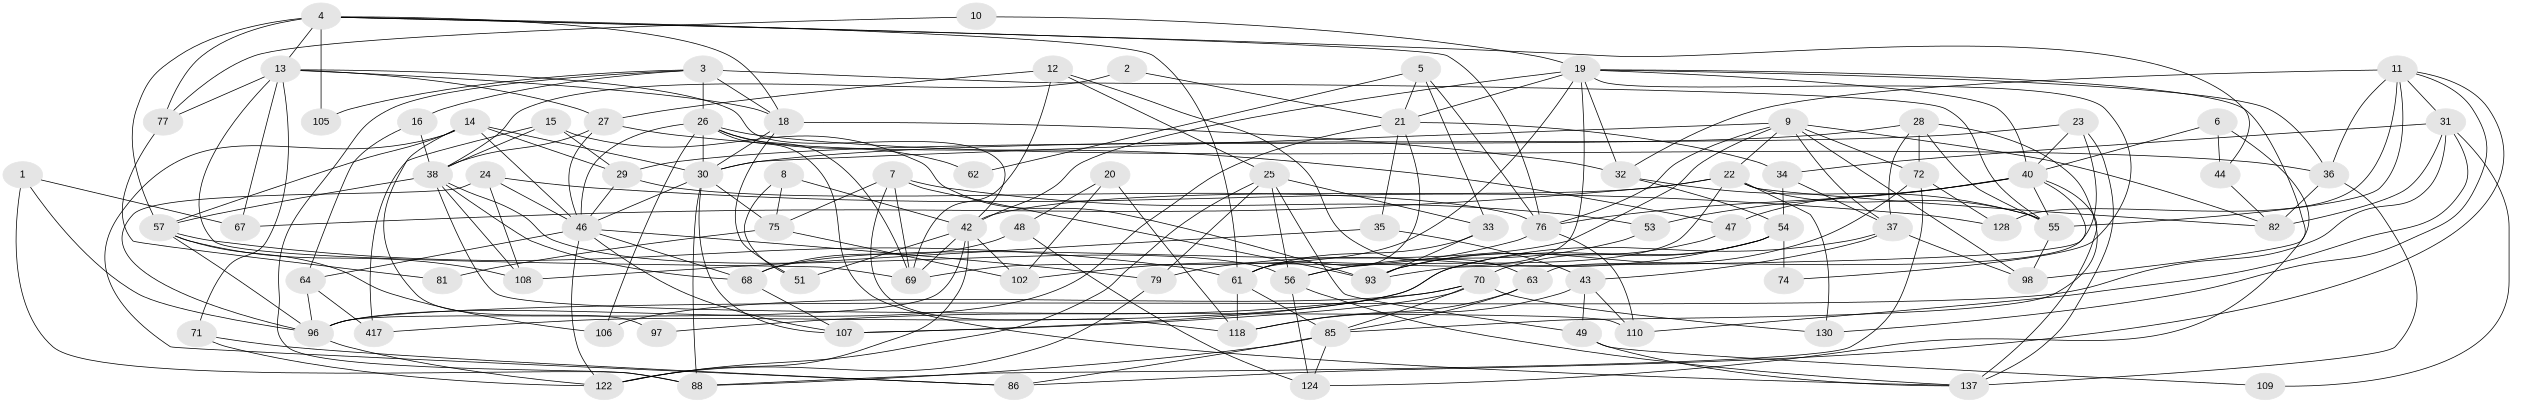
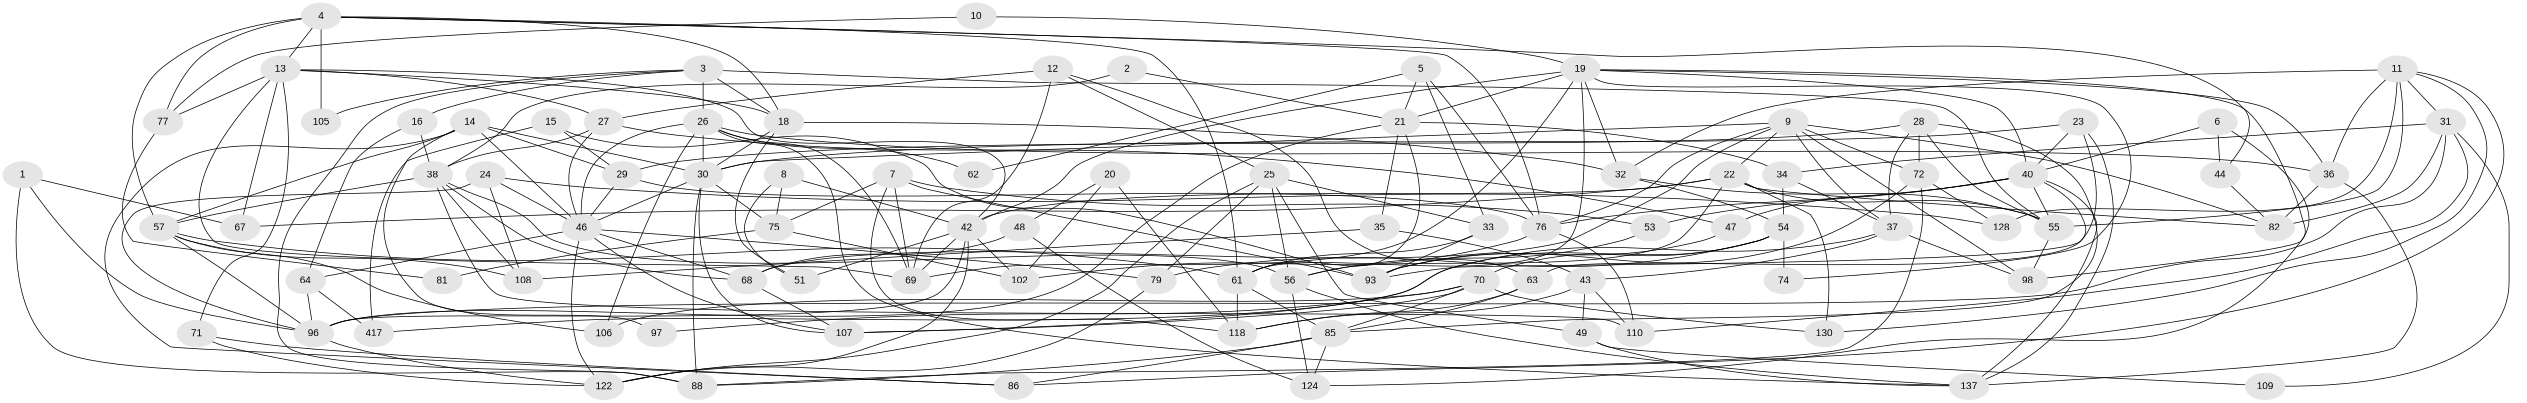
(489, 149) -> none
